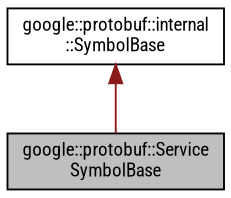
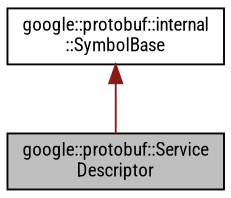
(116, 161) -> (116, 161)
